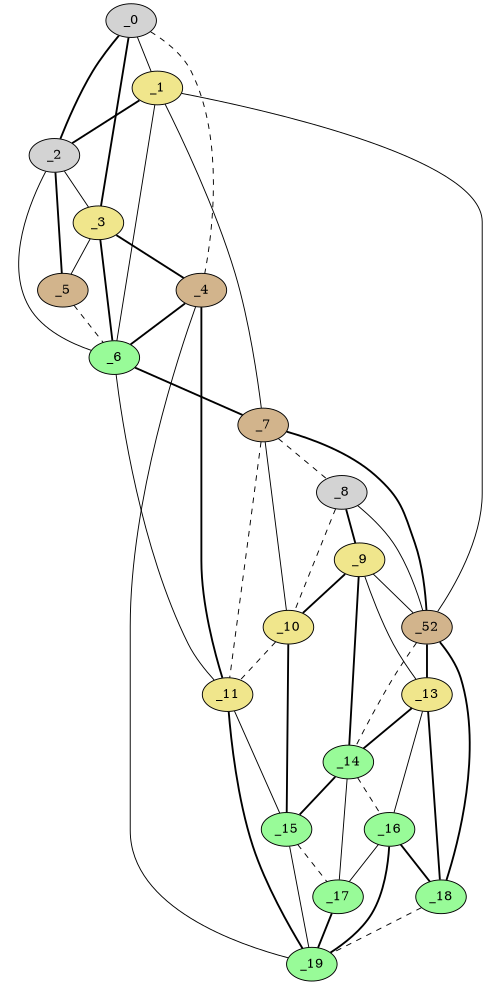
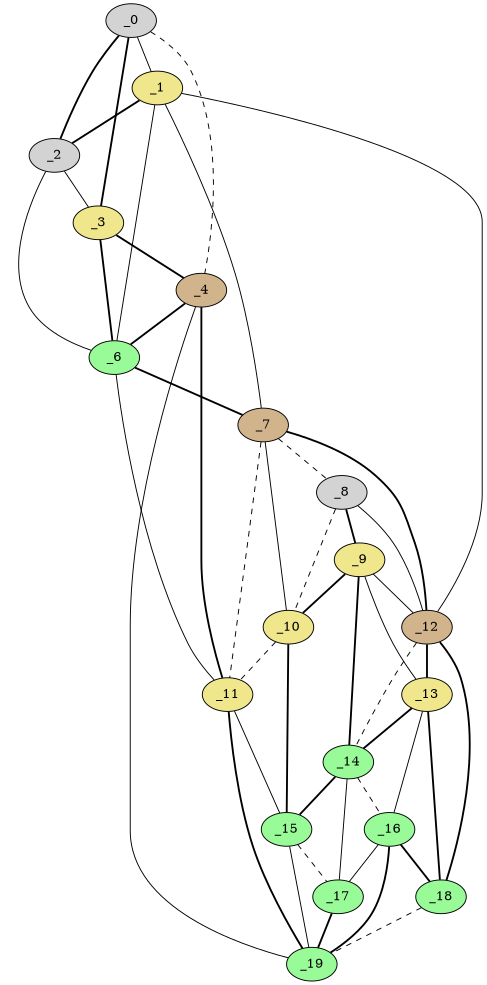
(63, 290) -> none
(427, 627) -> (427, 627)
